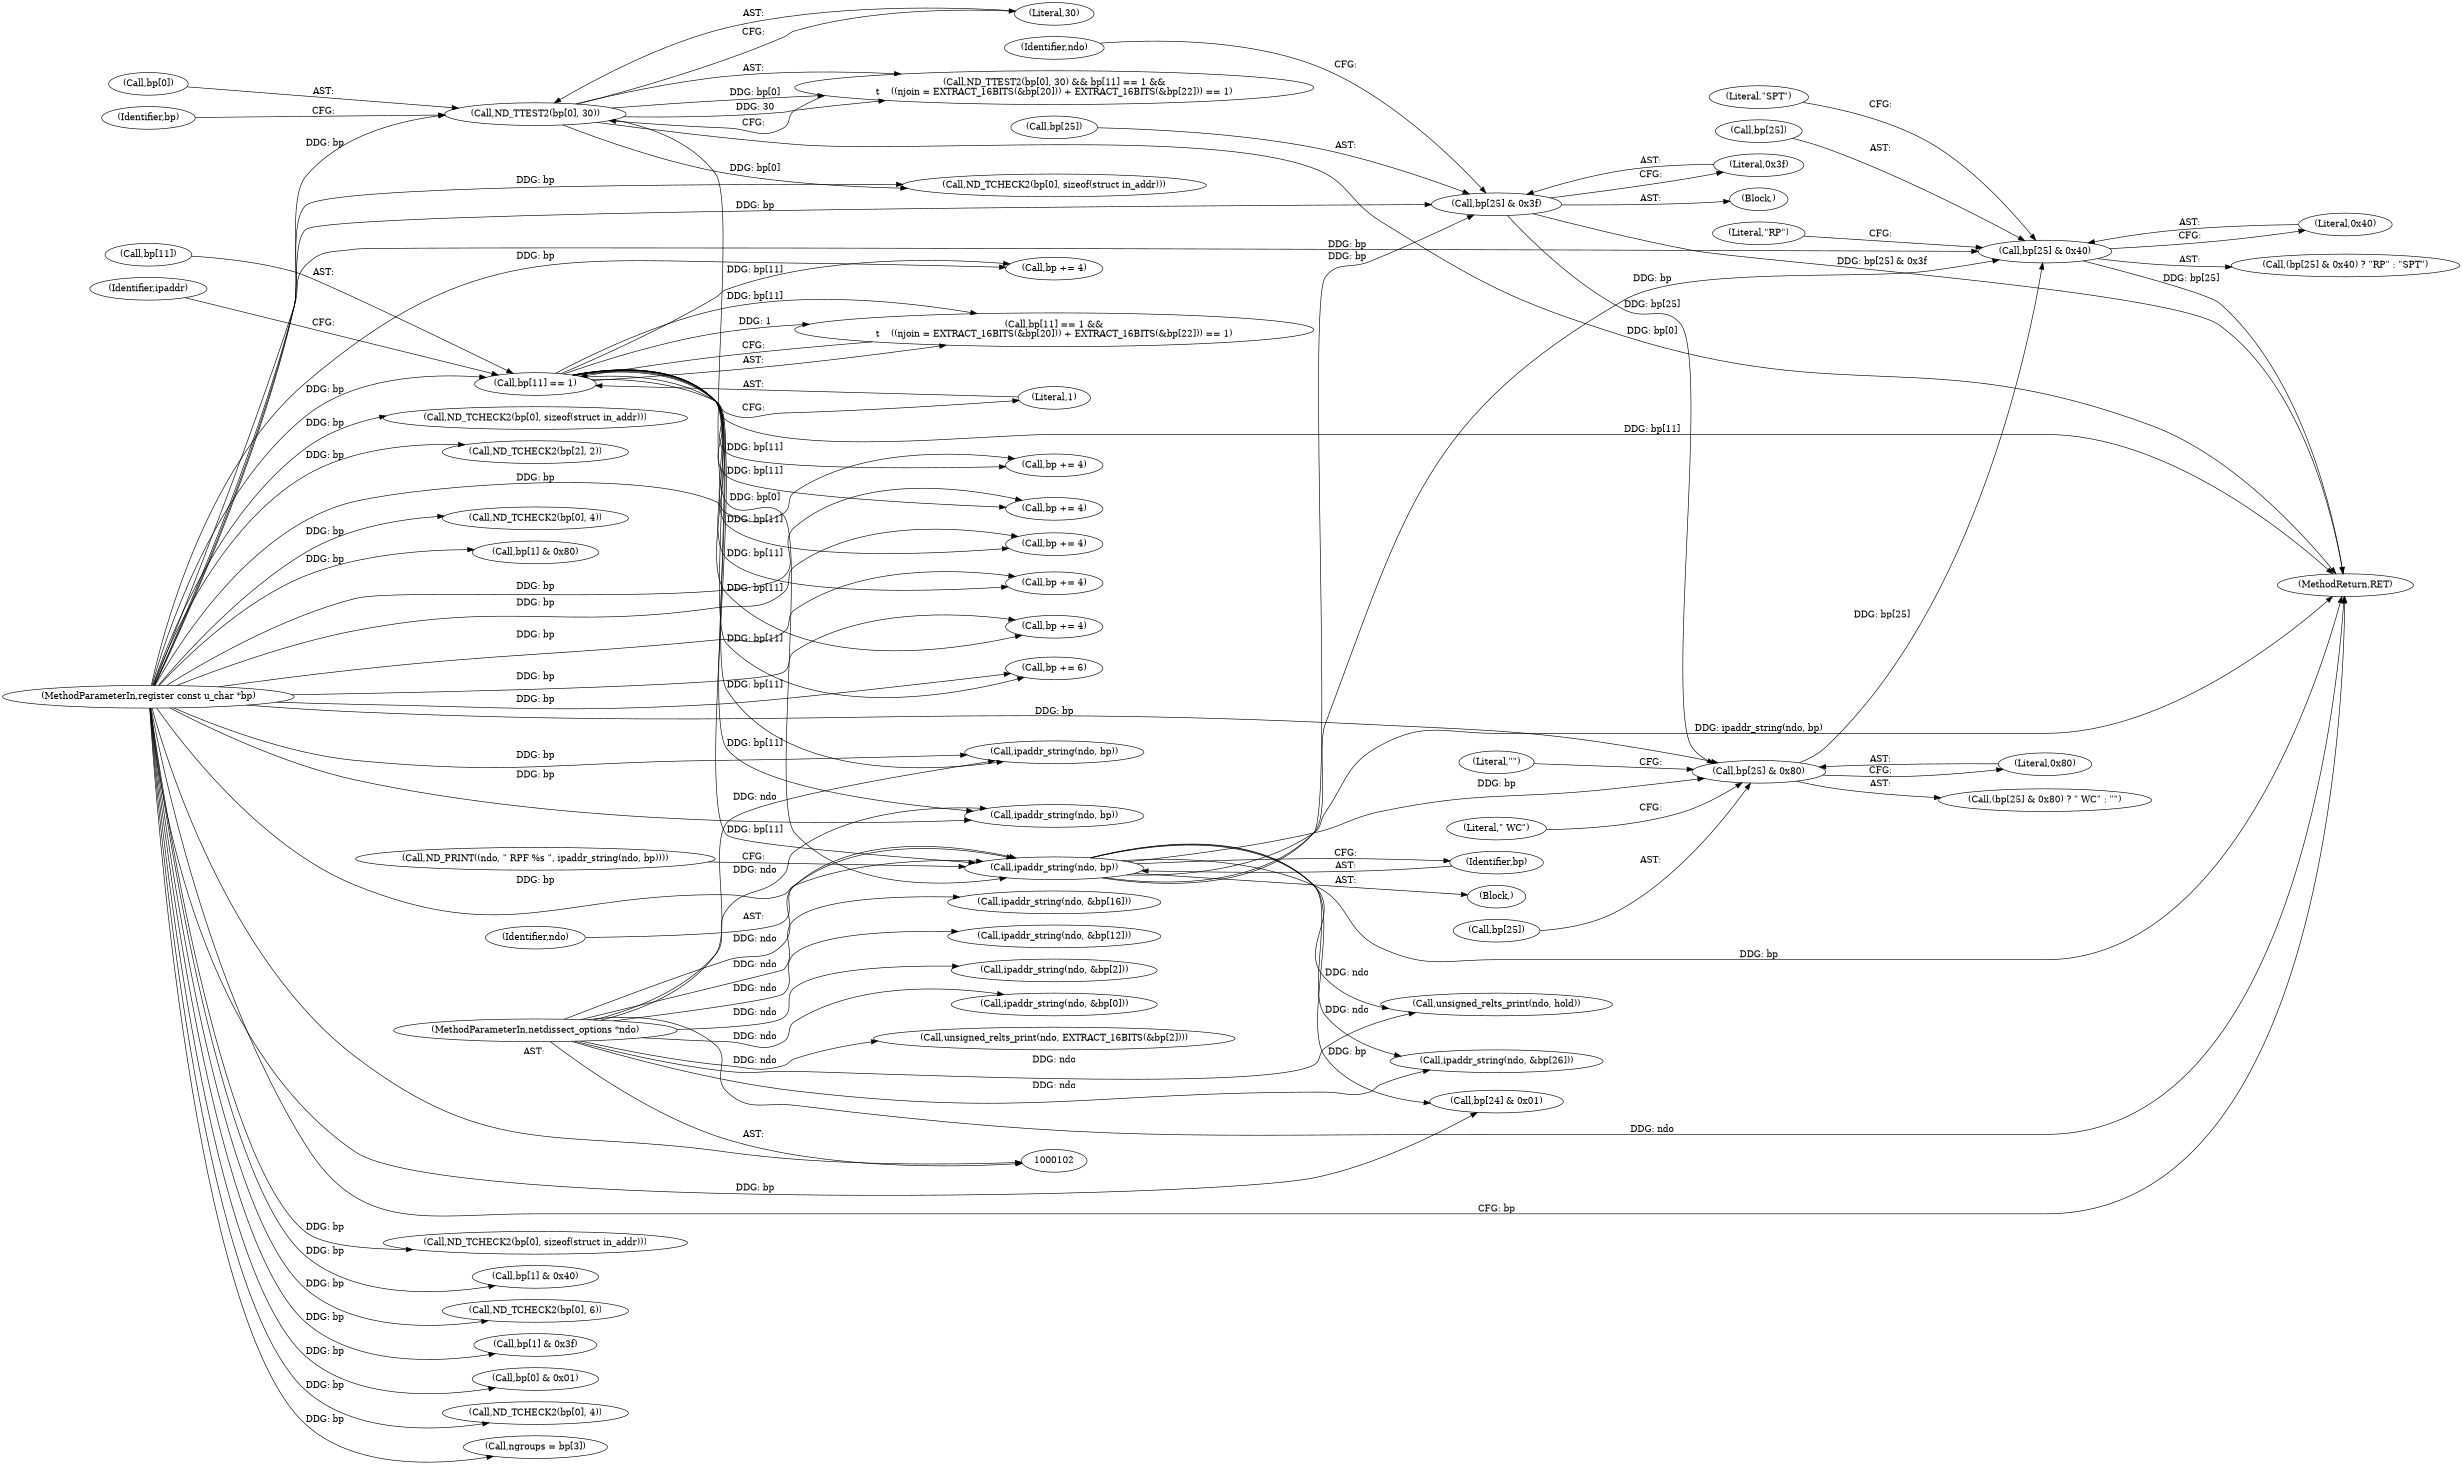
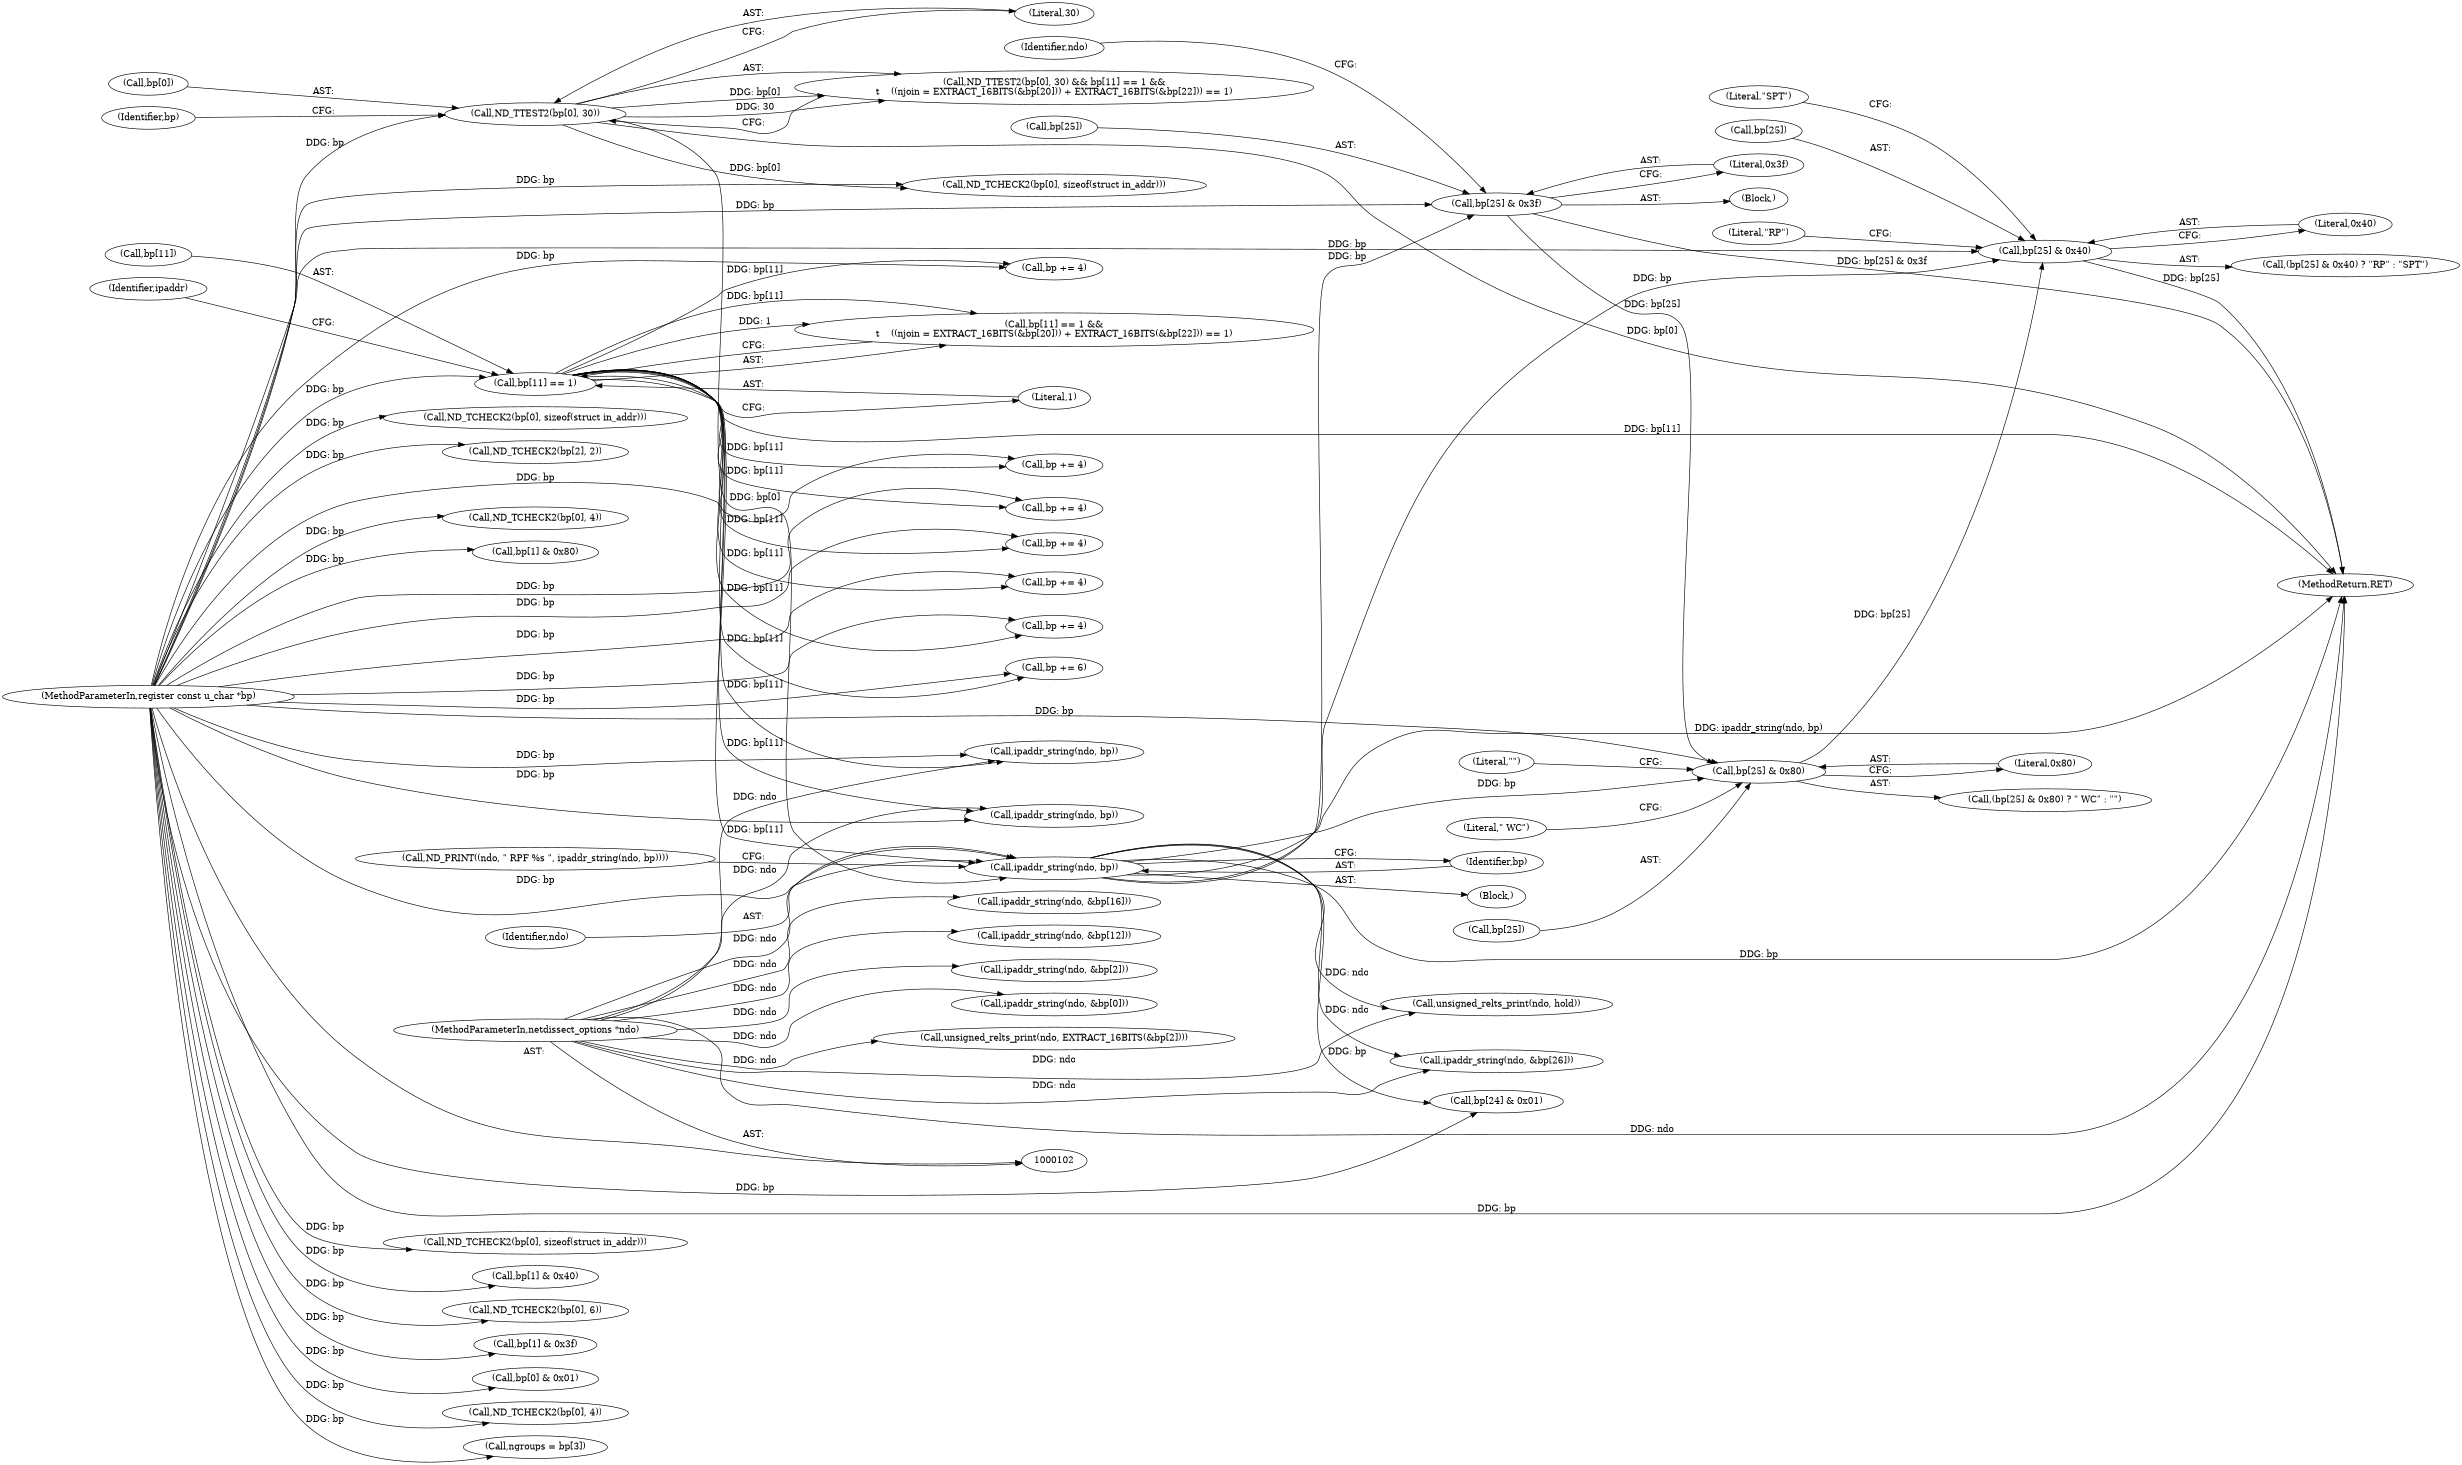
(1497, 1209) -> (1497, 1209)
